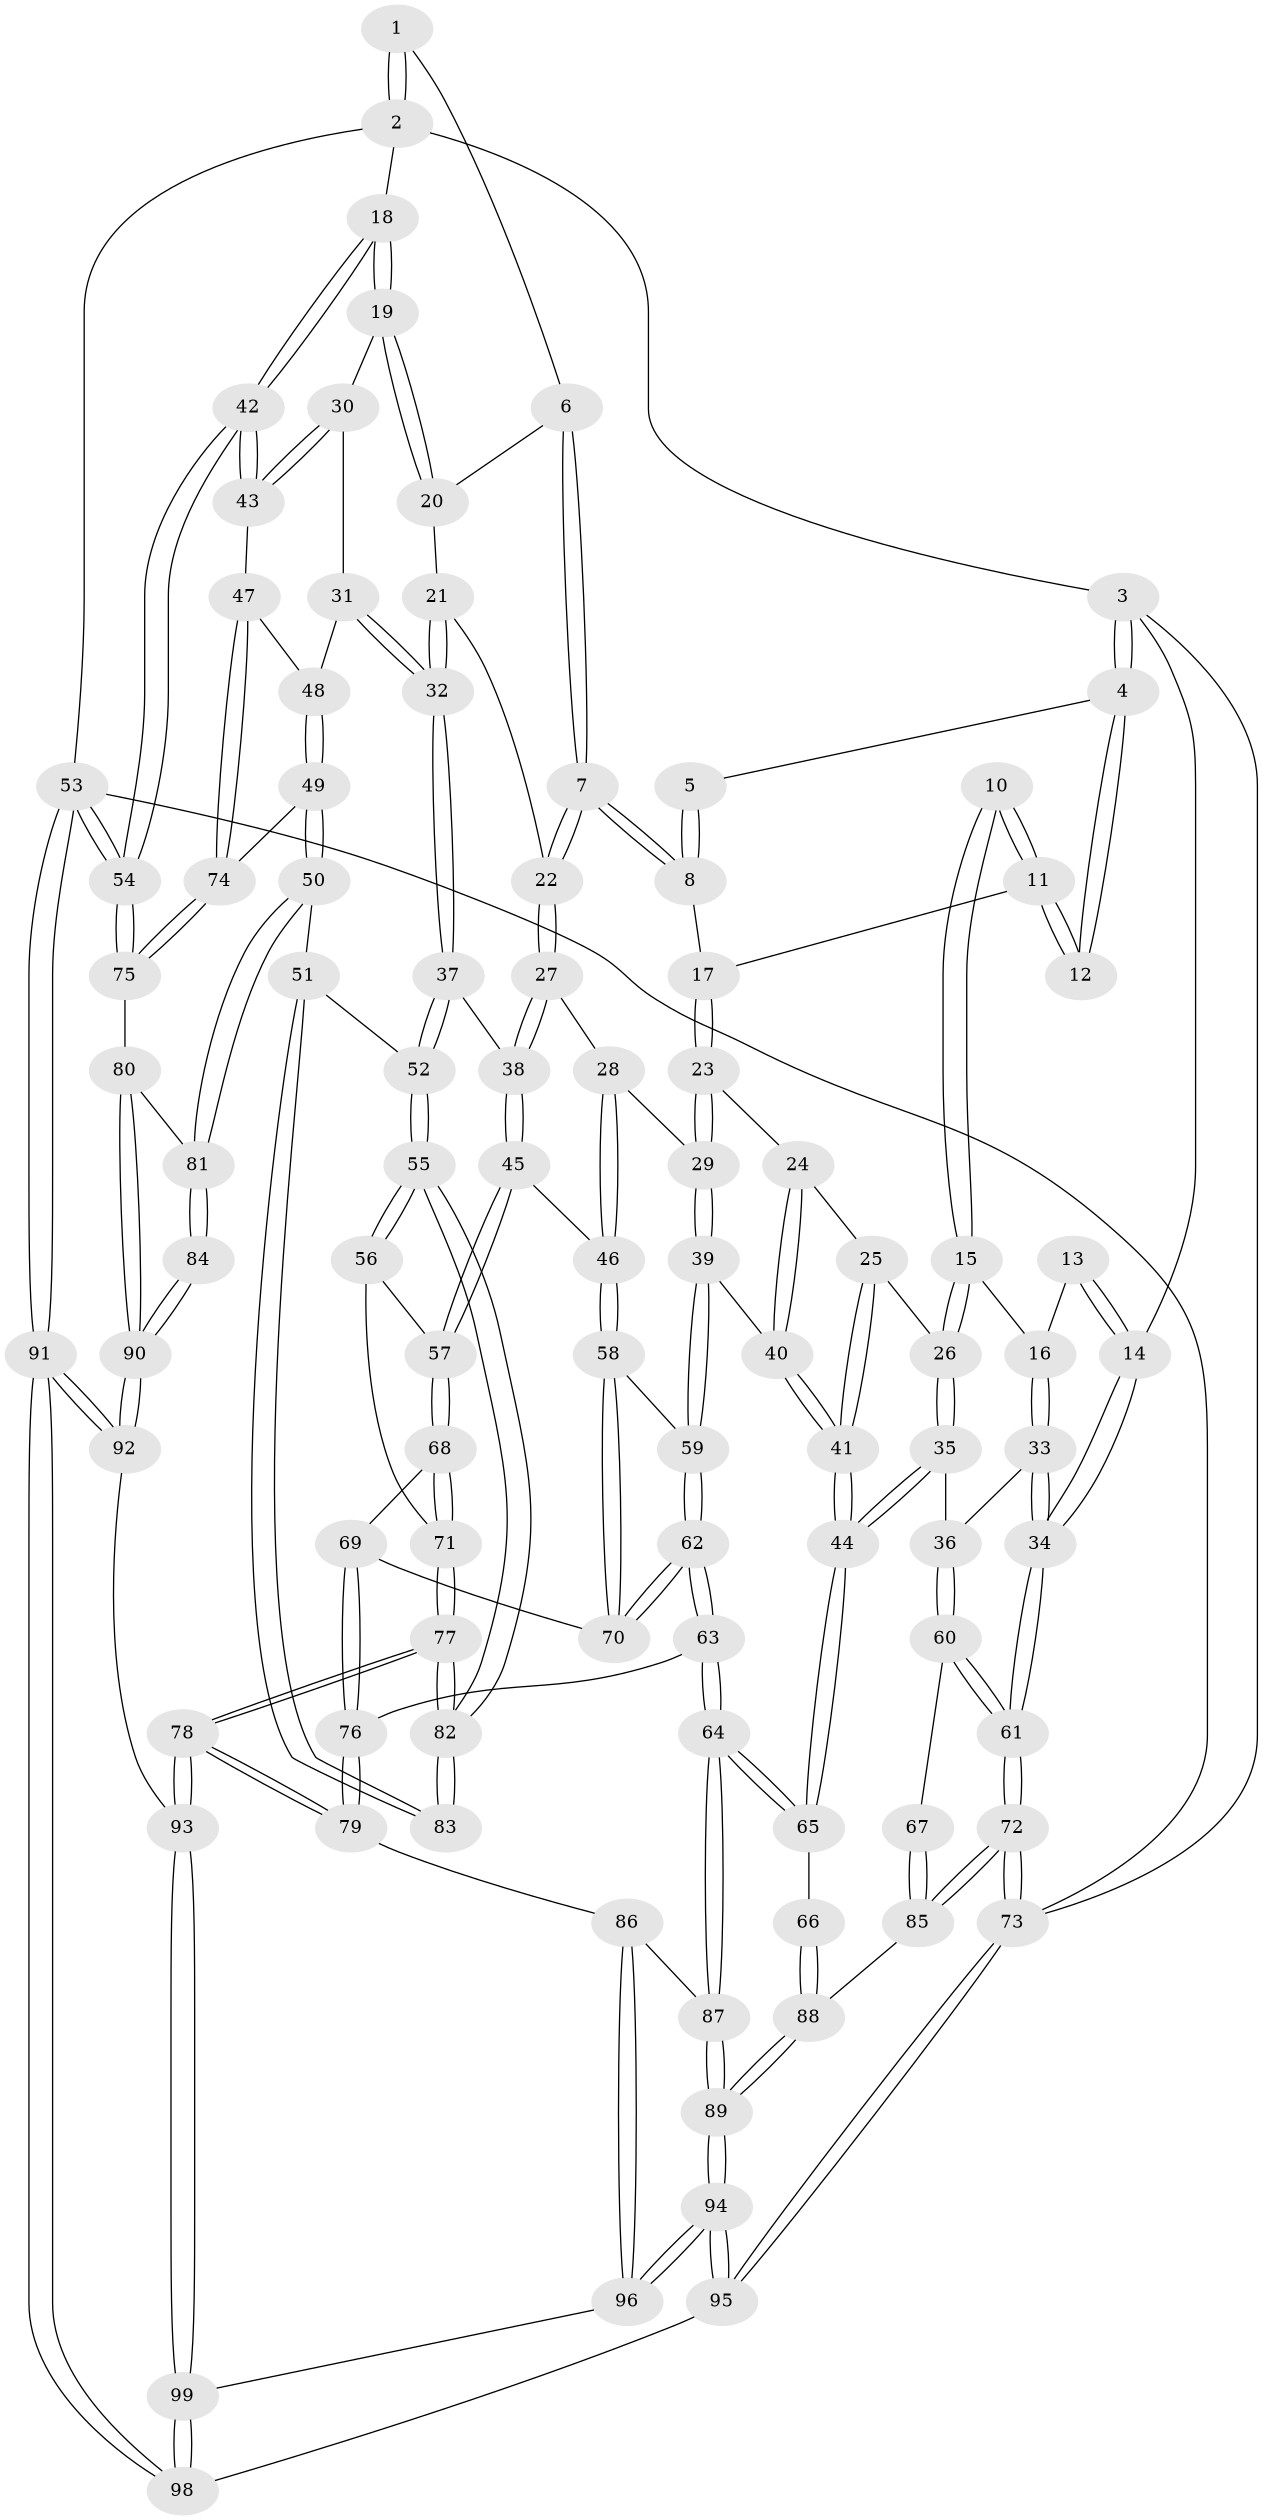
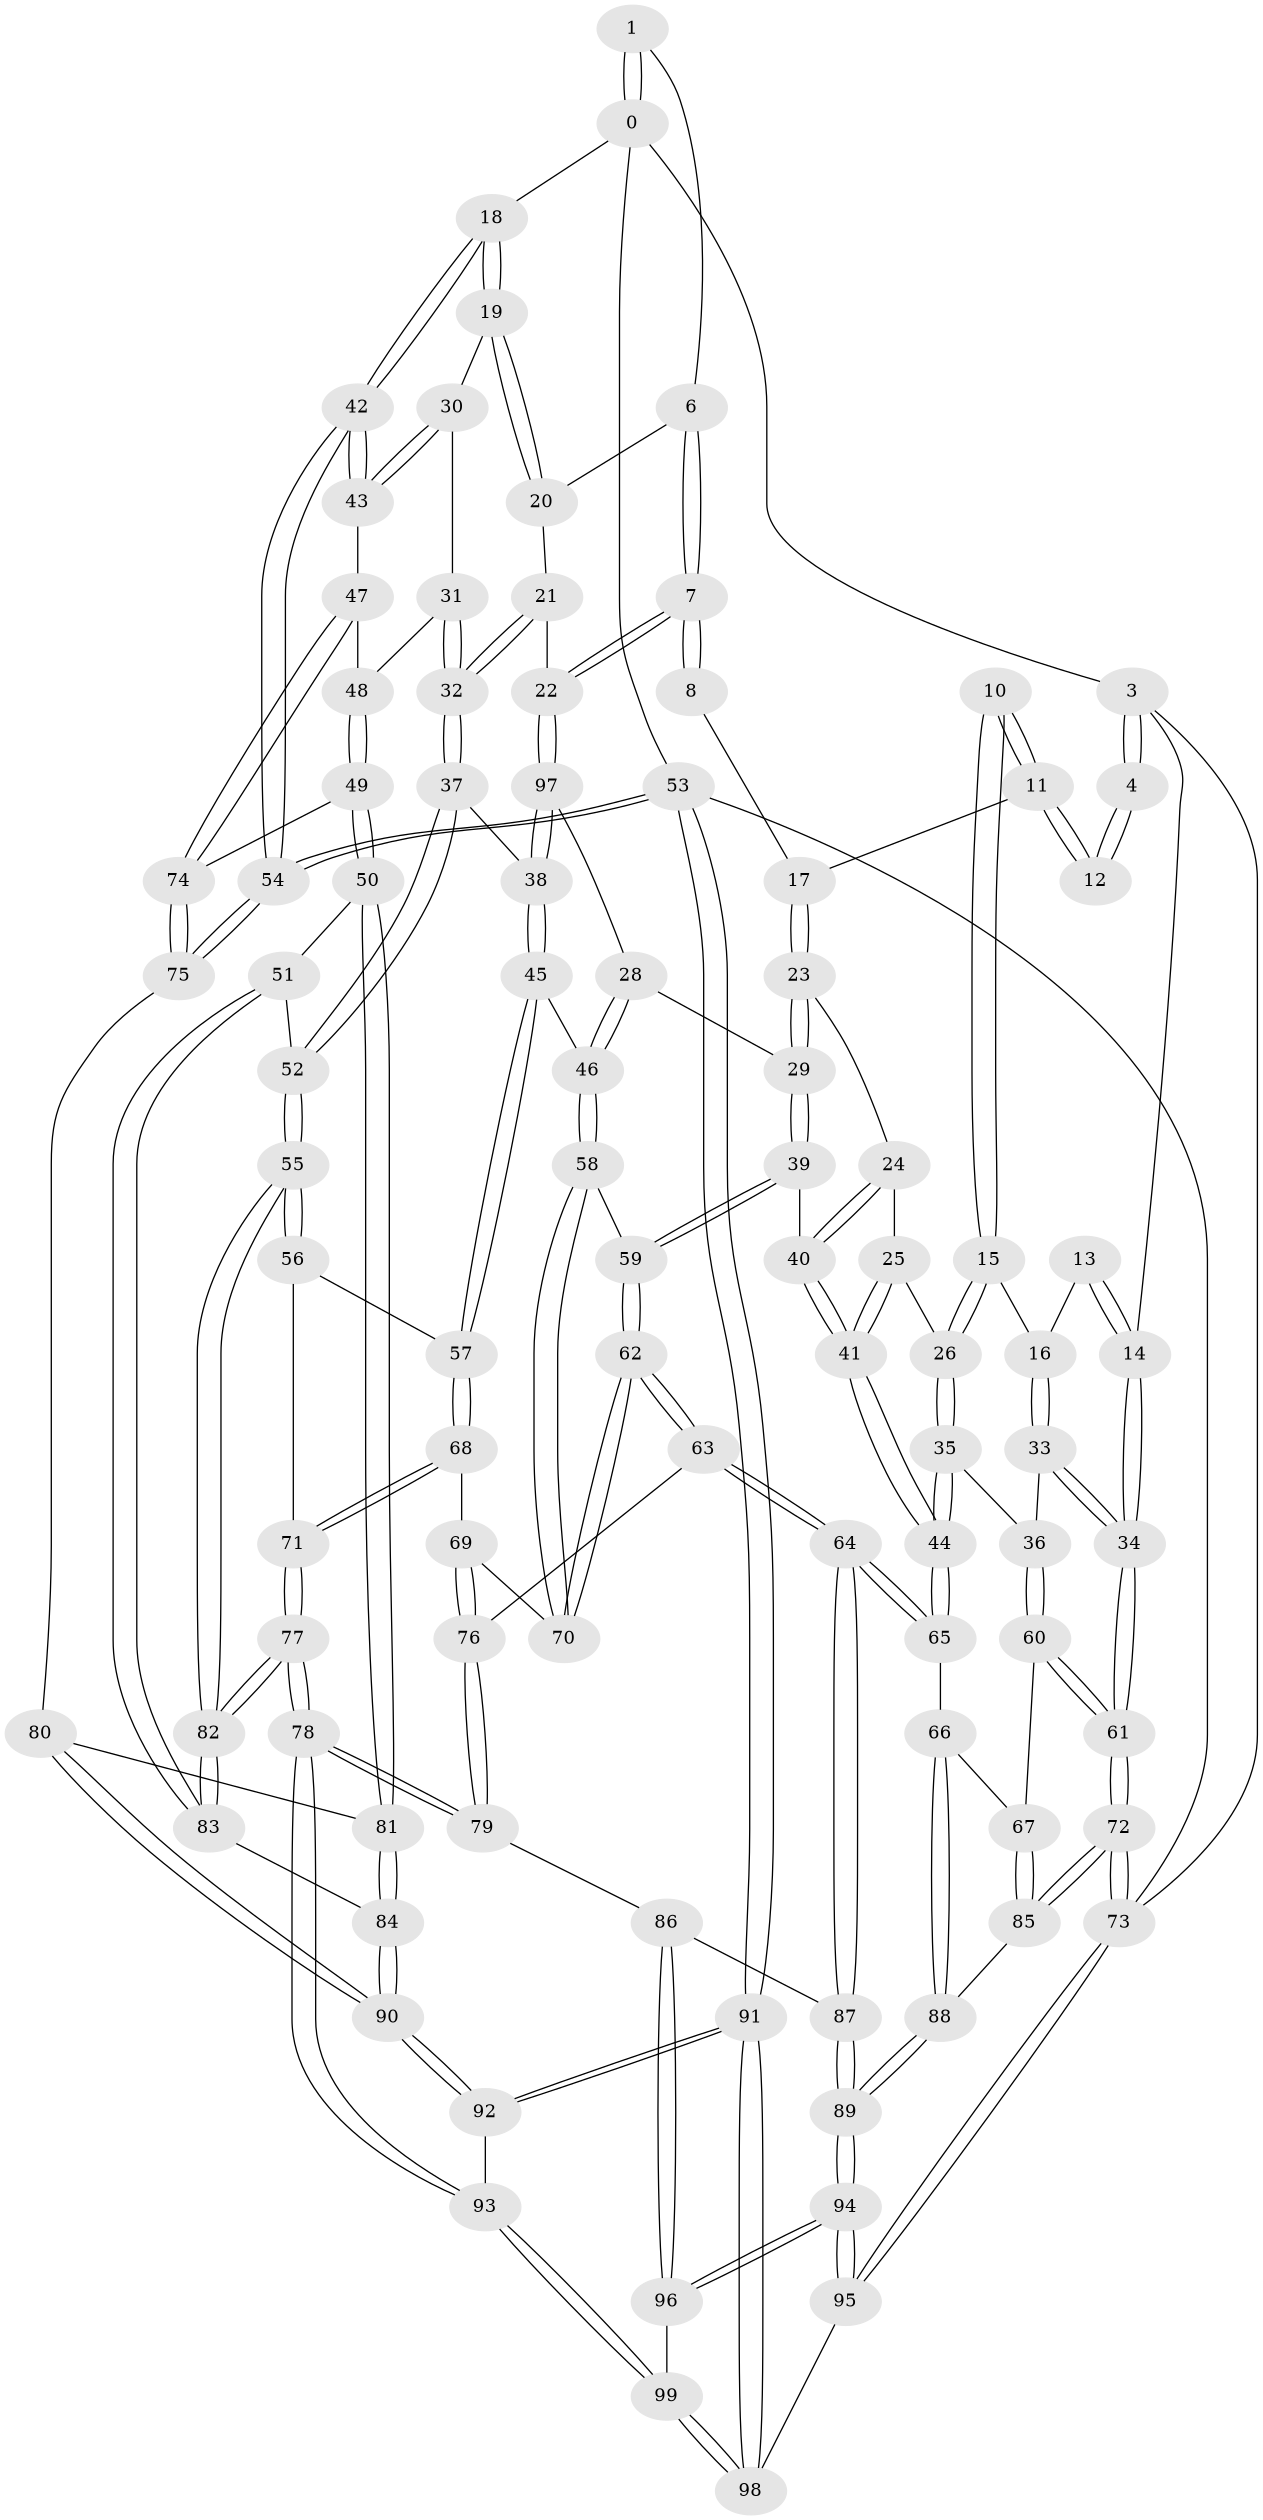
(397, 124) -> (633, 124)
(691, 787) -> none
(547, 976) -> (547, 787)
none -> (983, 1781)
none -> (302, 1877)
